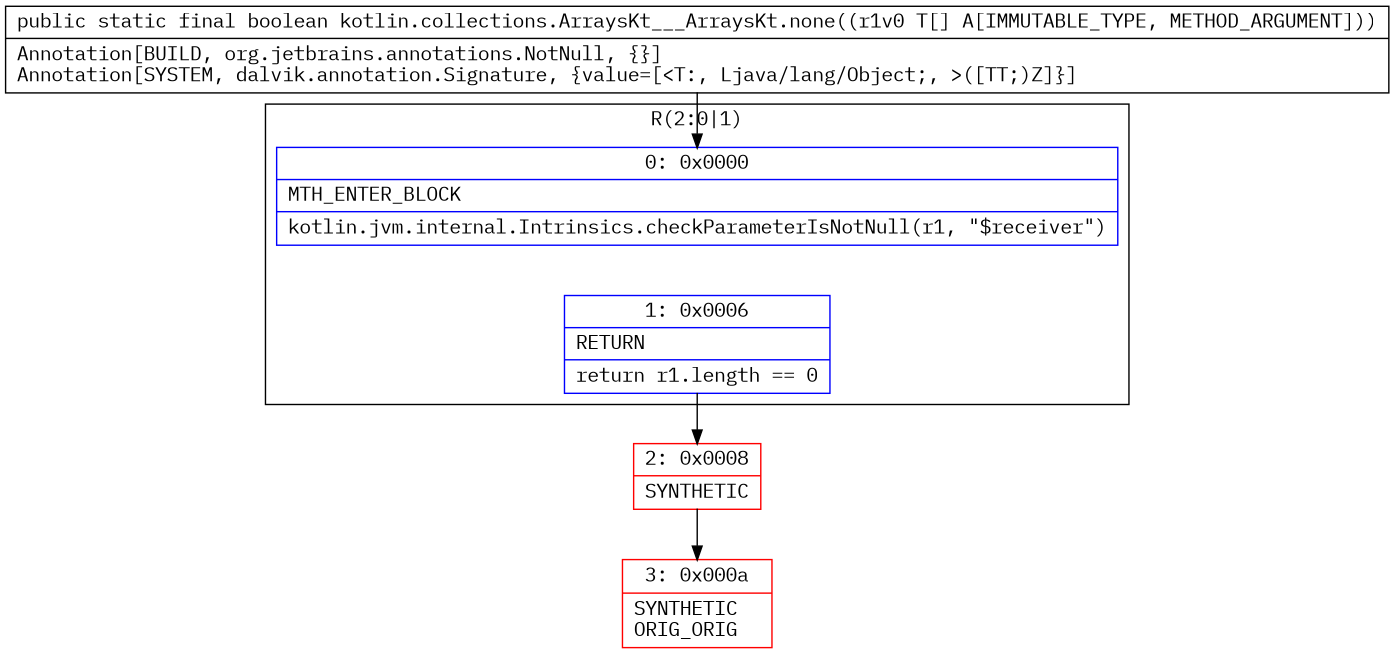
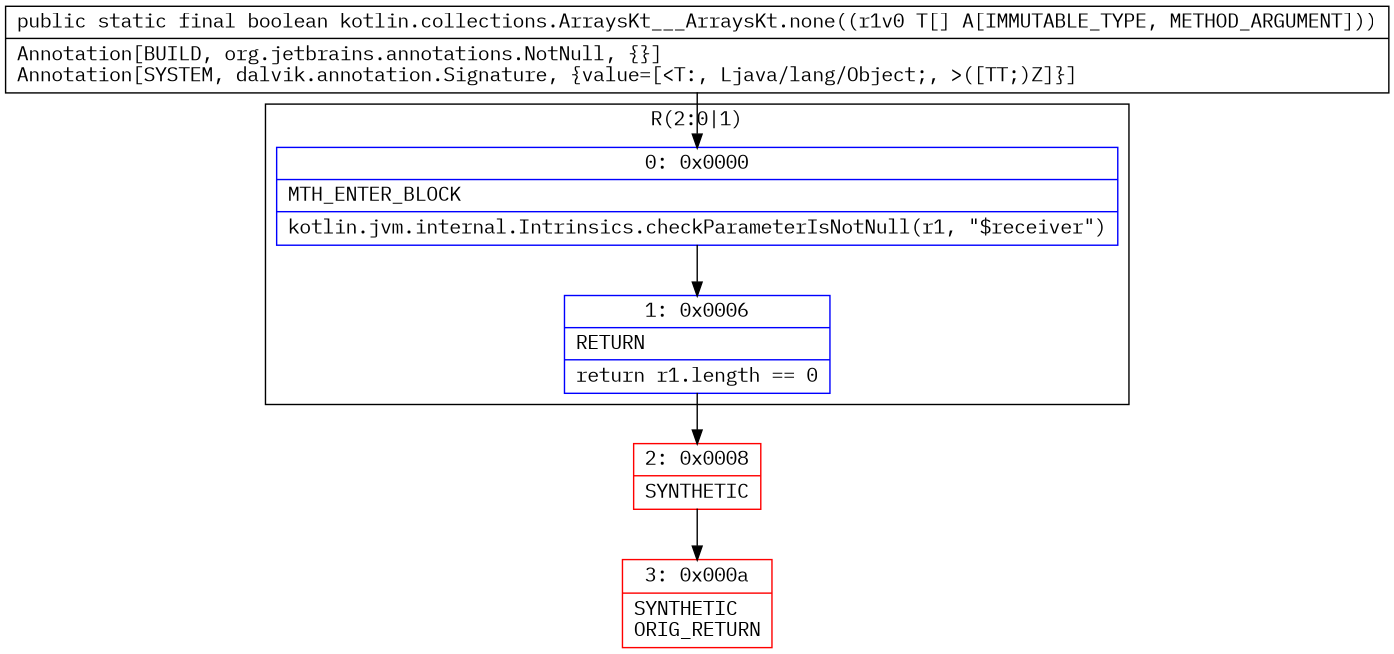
none -> (697, 263)
(686, 630) -> (697, 630)
